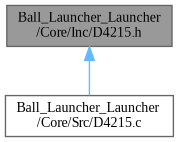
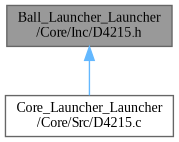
(89, 116) -> (89, 116)
